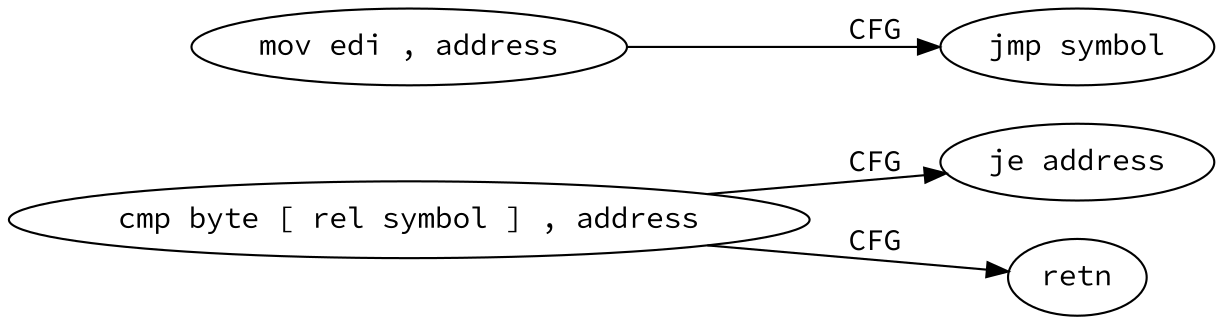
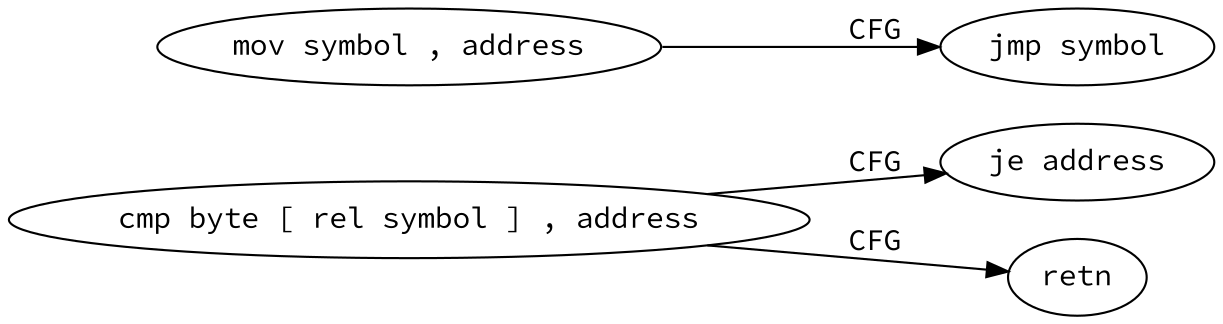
(409, 47) -> (409, 47)
